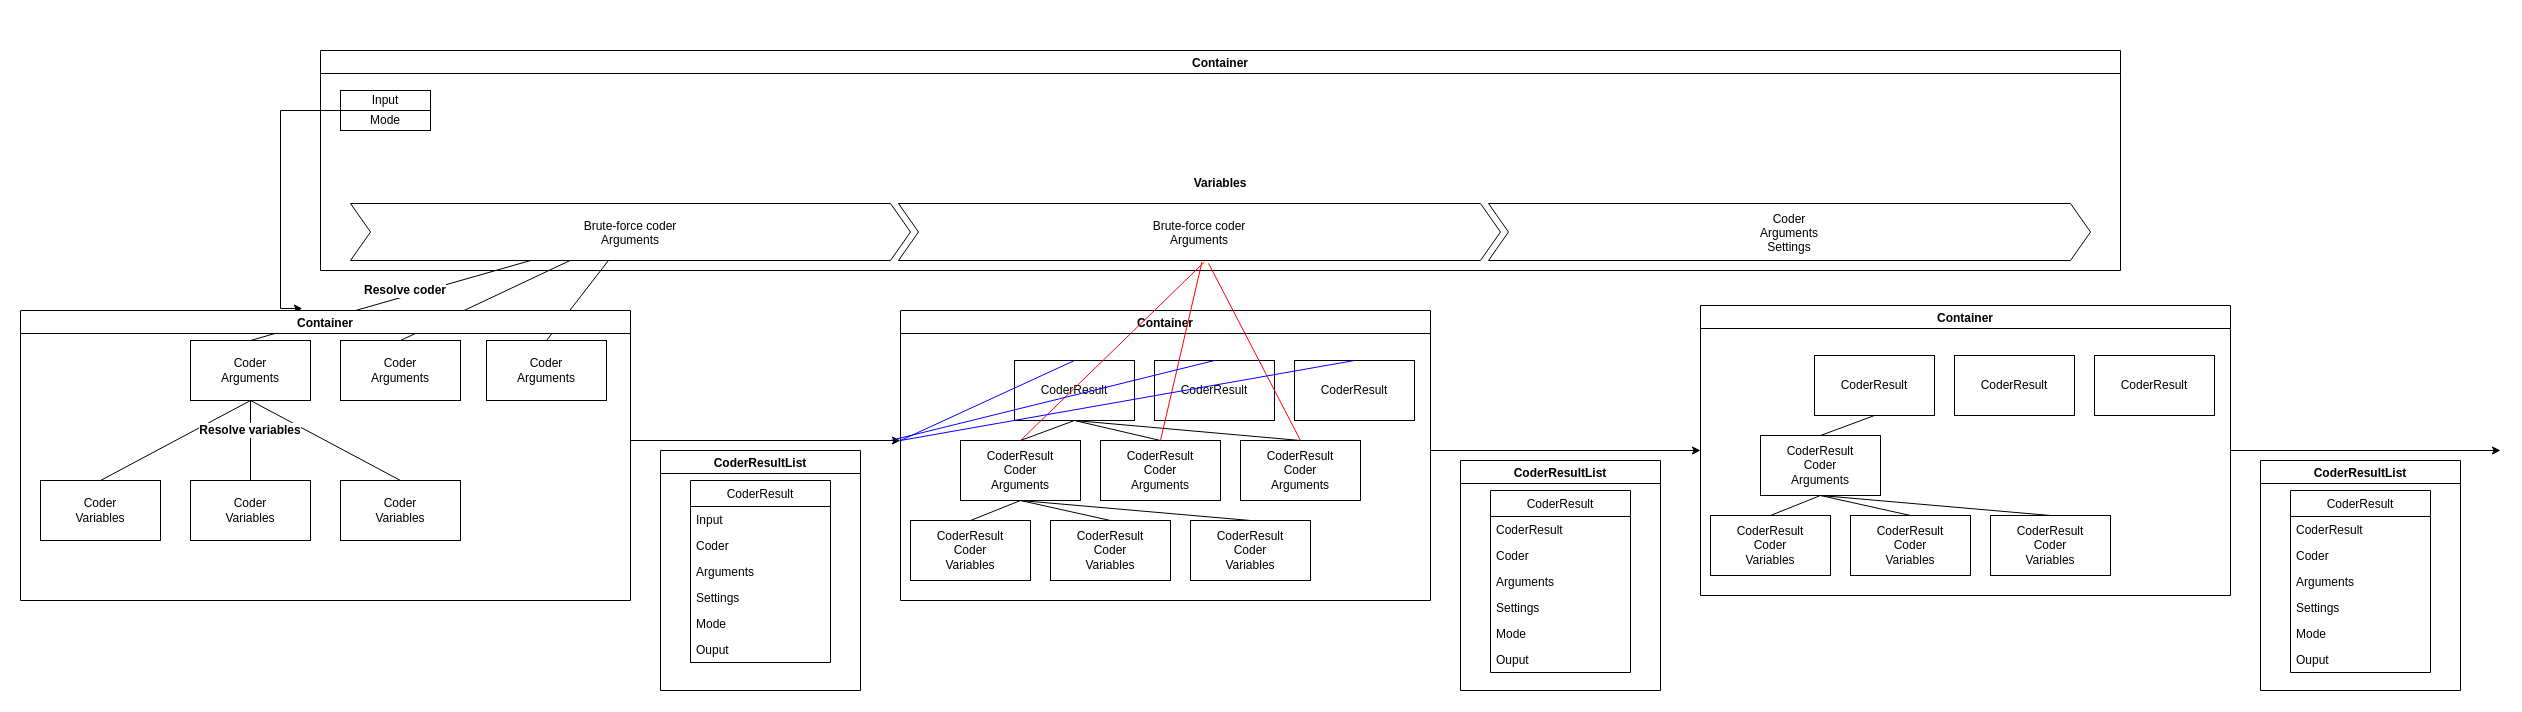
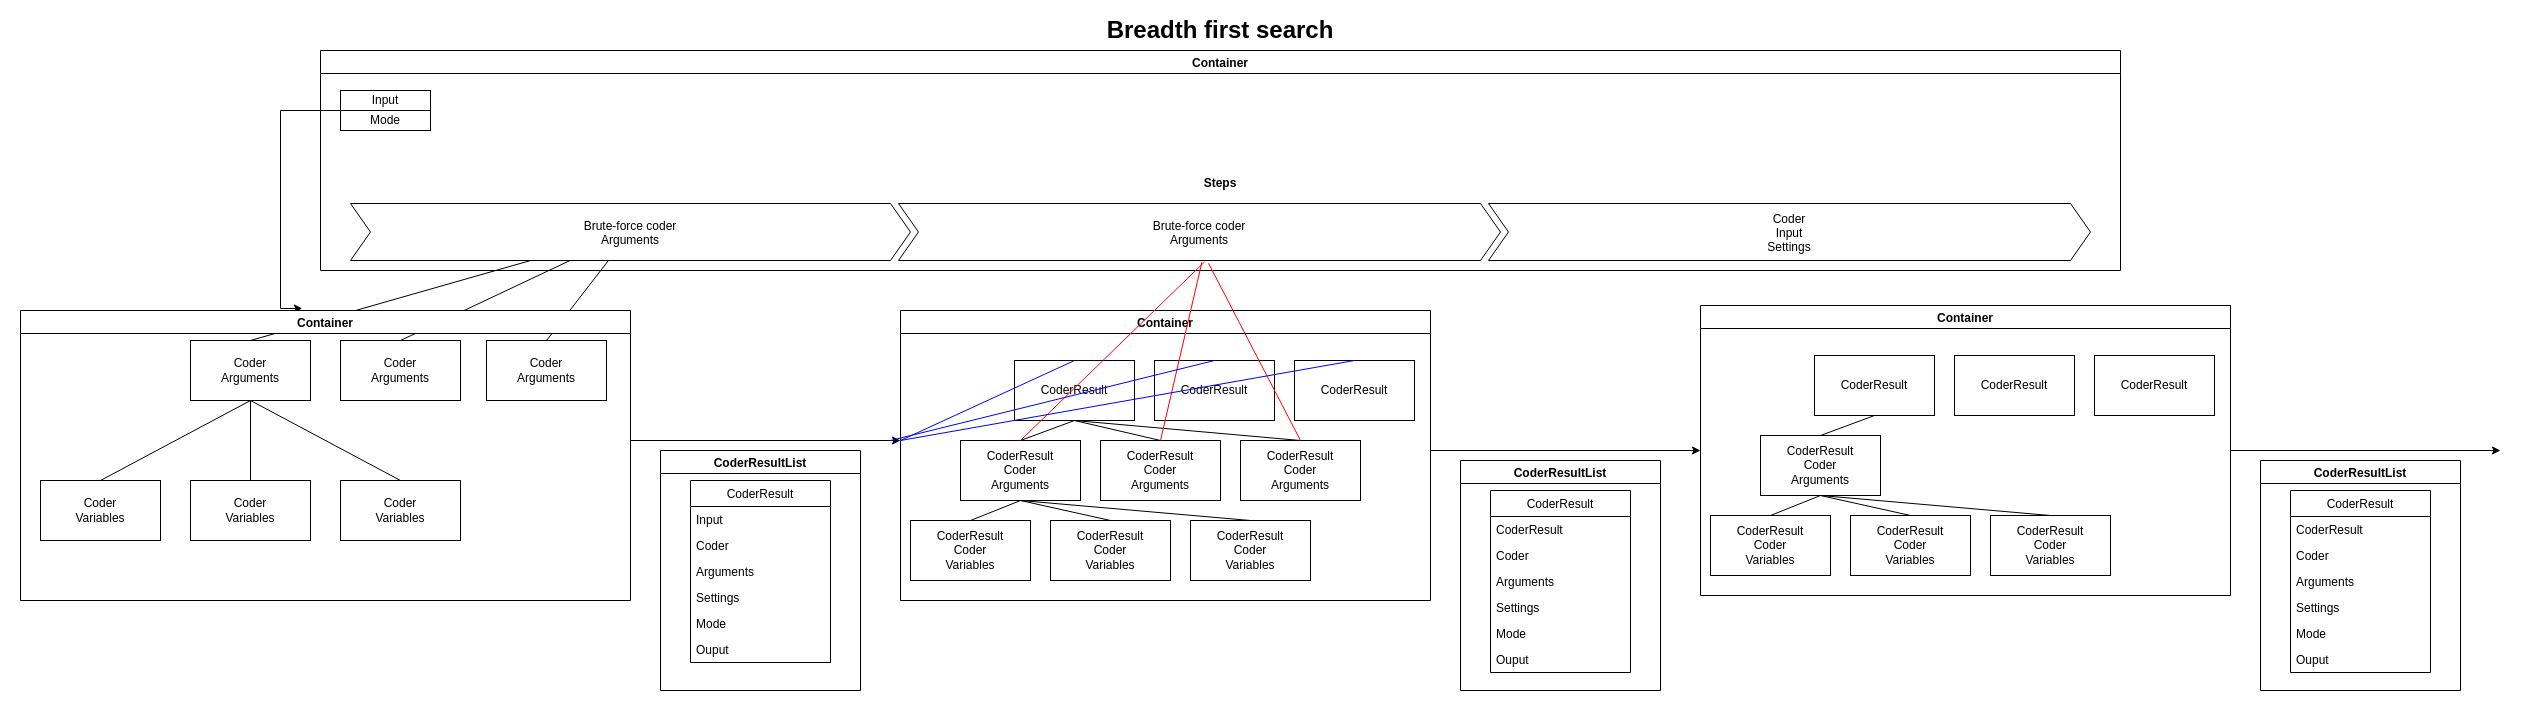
none -> (1221, 31)
(1220, 183) -> (1220, 183)
(1789, 219) -> (1789, 219)
(406, 291) -> none
(251, 431) -> none
